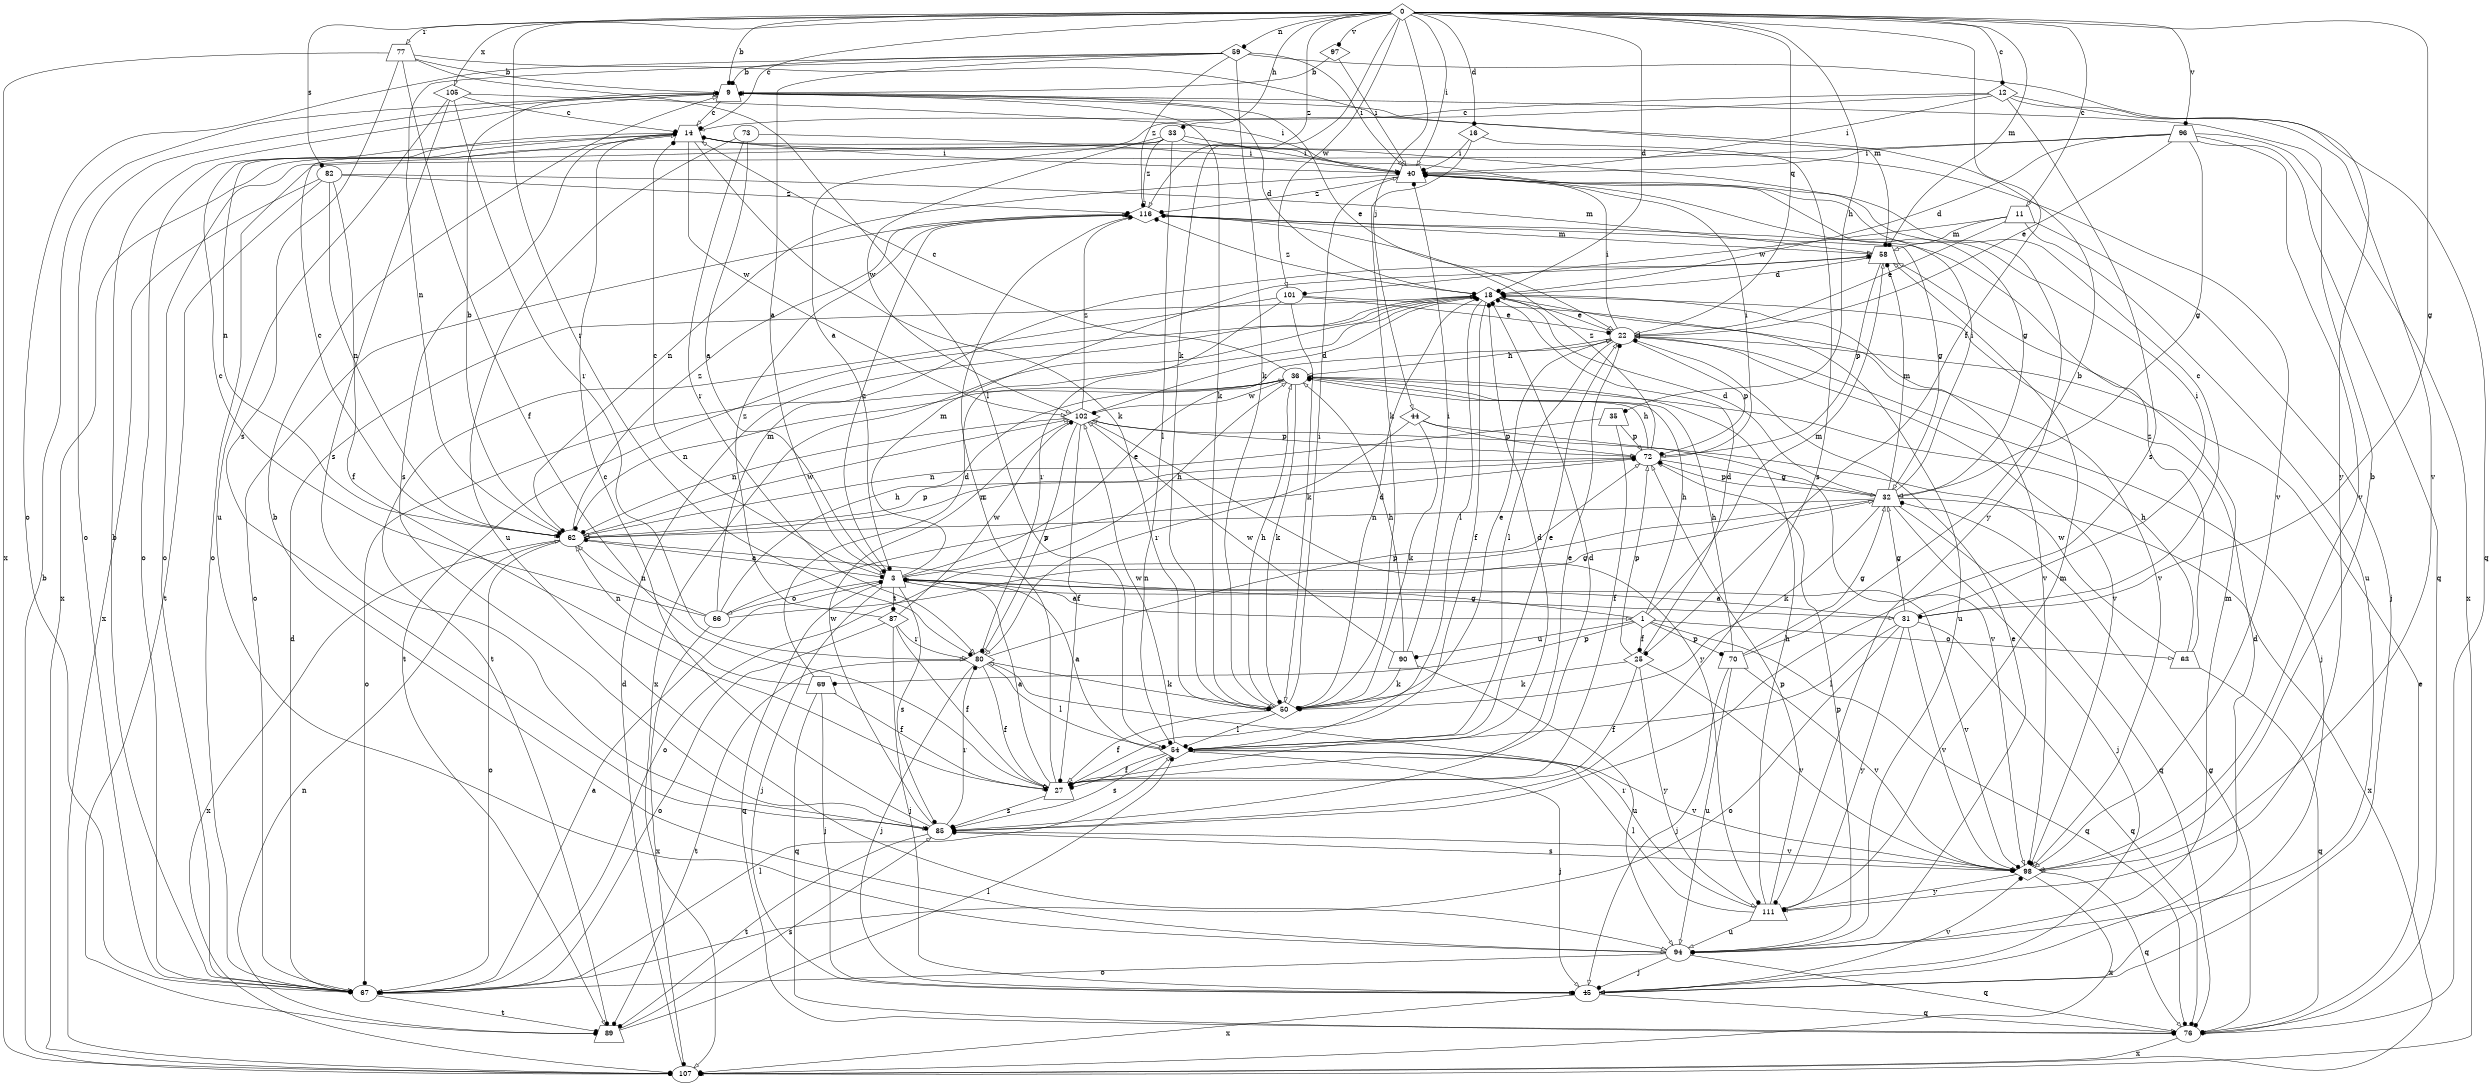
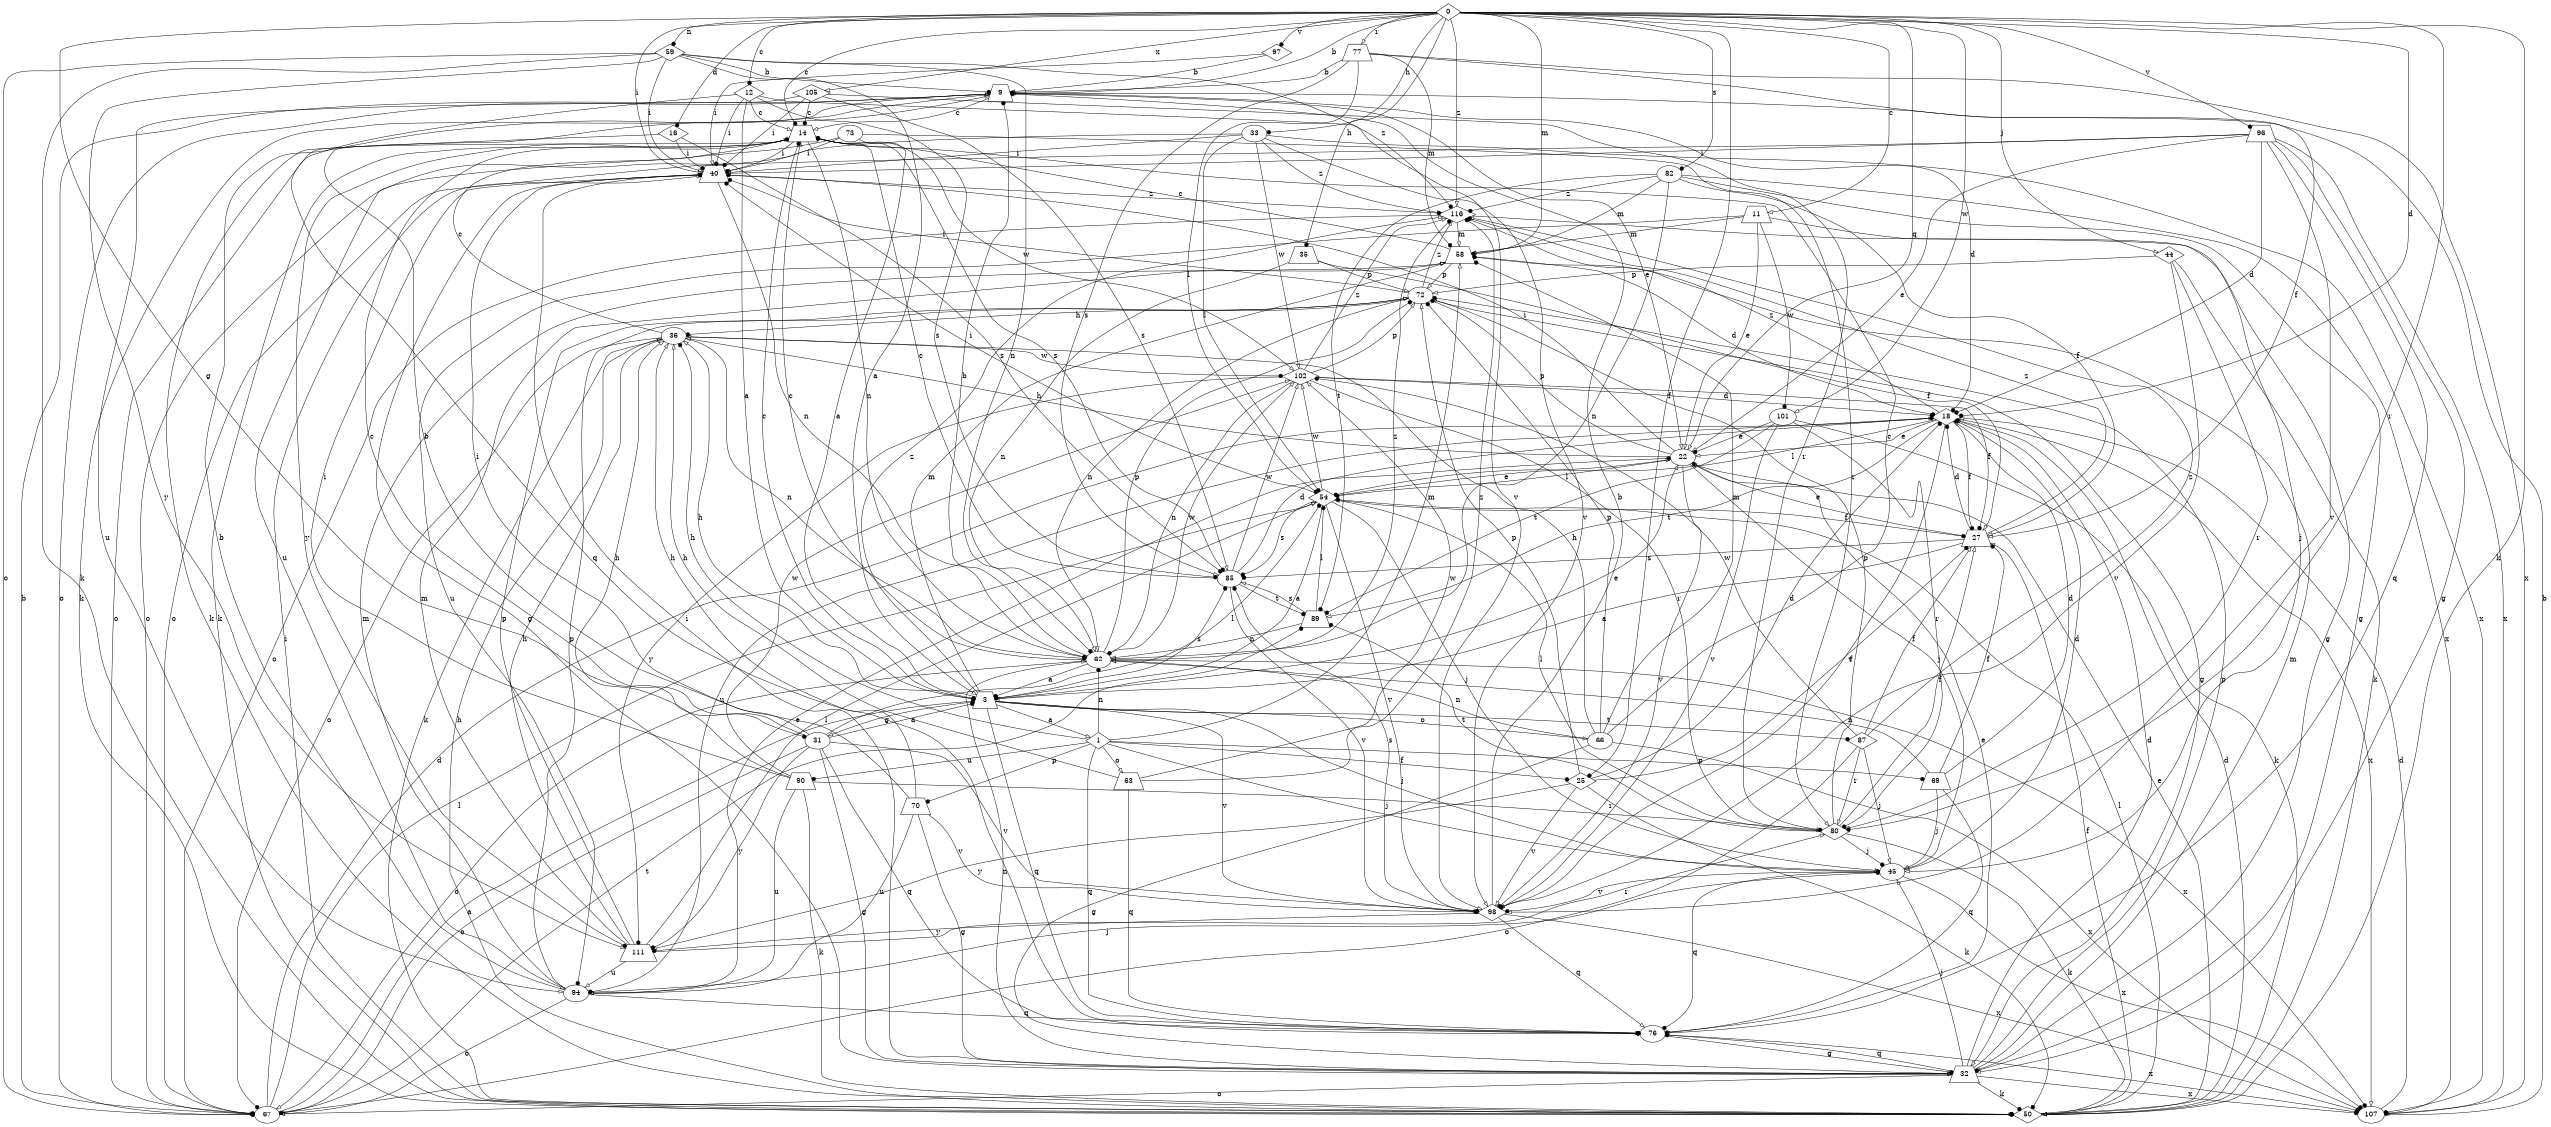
none -> (1151, 192)
none -> (1023, 374)
none -> (2379, 452)
(963, 749) -> (1291, 796)
(1668, 829) -> (1487, 834)
